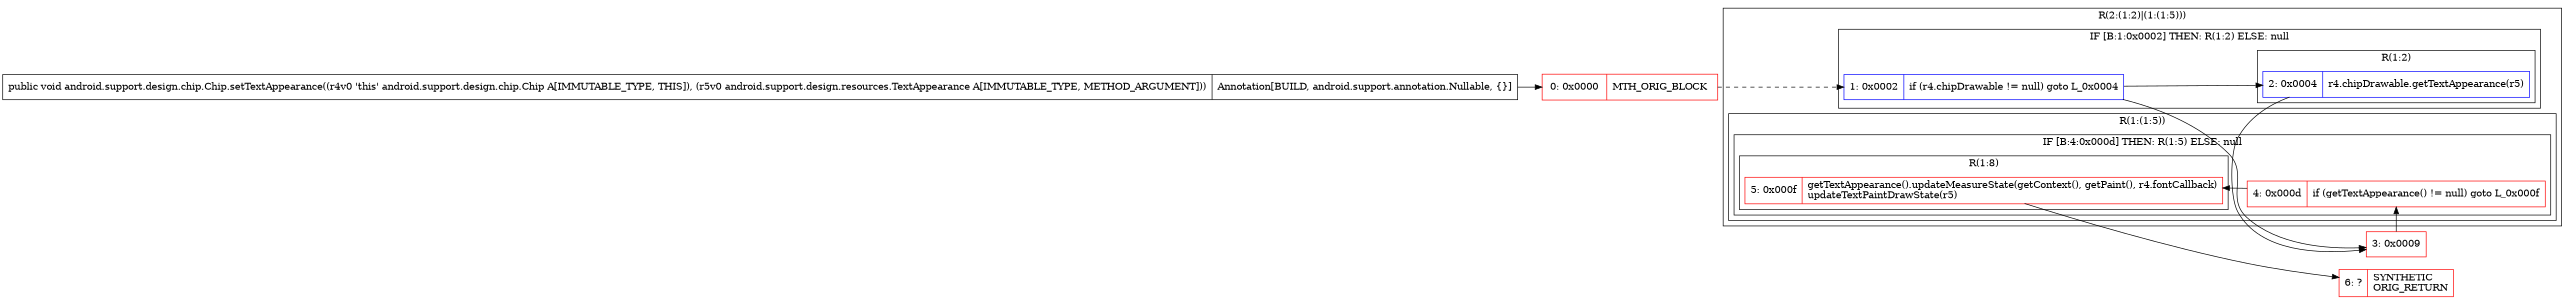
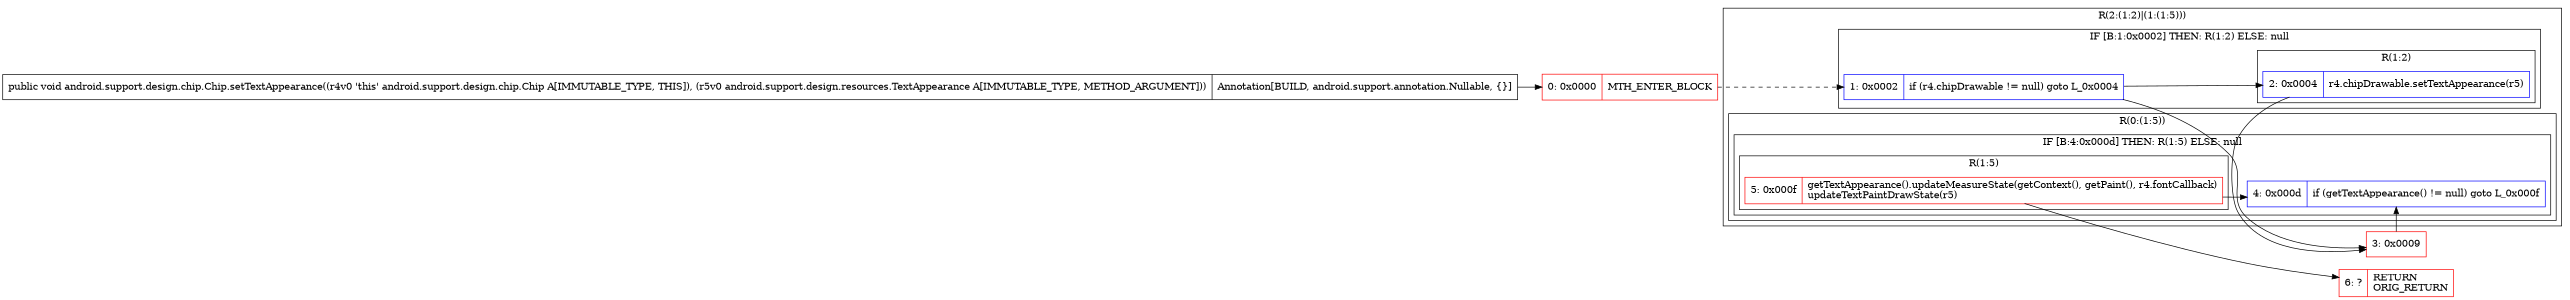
(2426, 84) -> (2426, 84)
(1660, 87) -> (1660, 87)
(2142, 121) -> (2142, 121)
(1984, 164) -> (1984, 164)
(2241, 188) -> (2232, 197)
(2396, 194) -> (2396, 194)
(2403, 278) -> (2395, 278)
